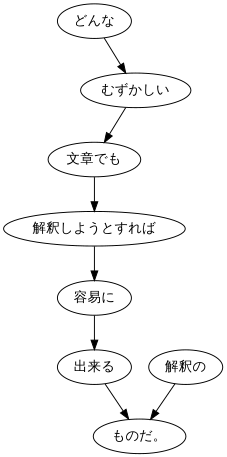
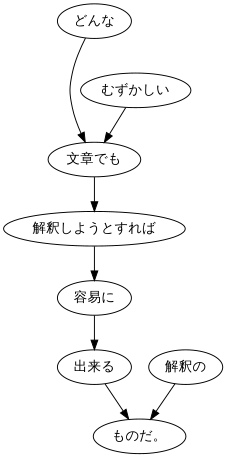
(112, 51) -> (70, 85)
